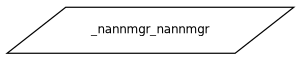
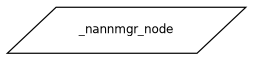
(150, 30) -> (127, 30)
